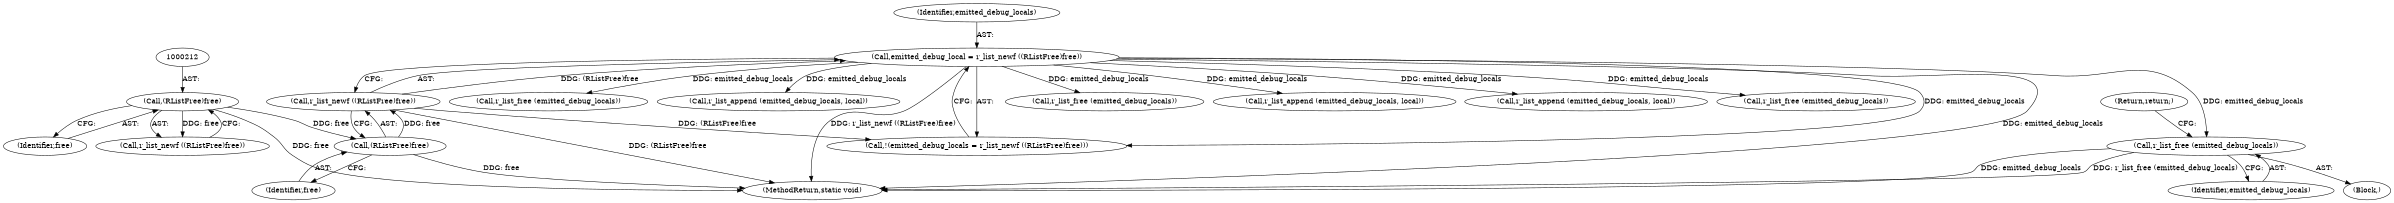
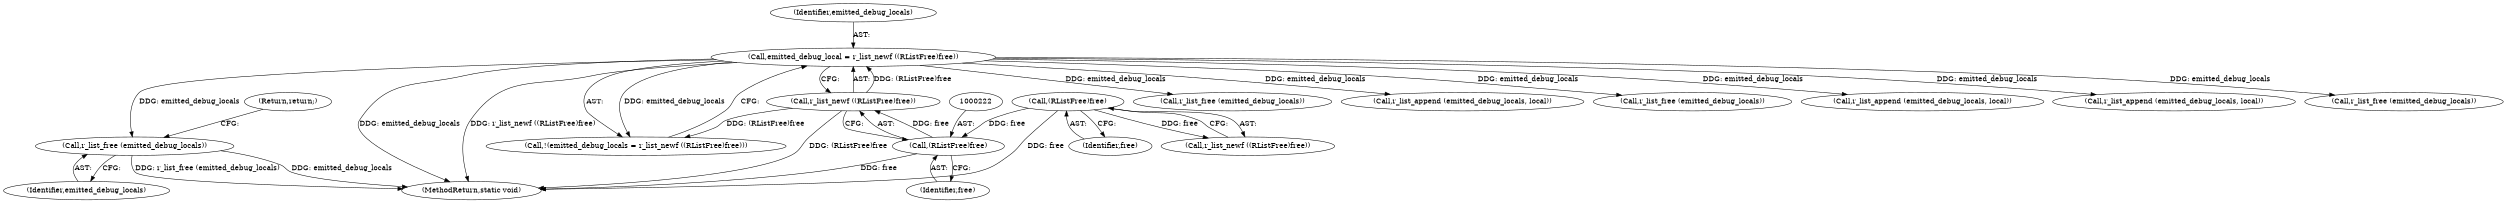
(183, 57) -> none
none -> (976, 102)
(2367, 191) -> none
